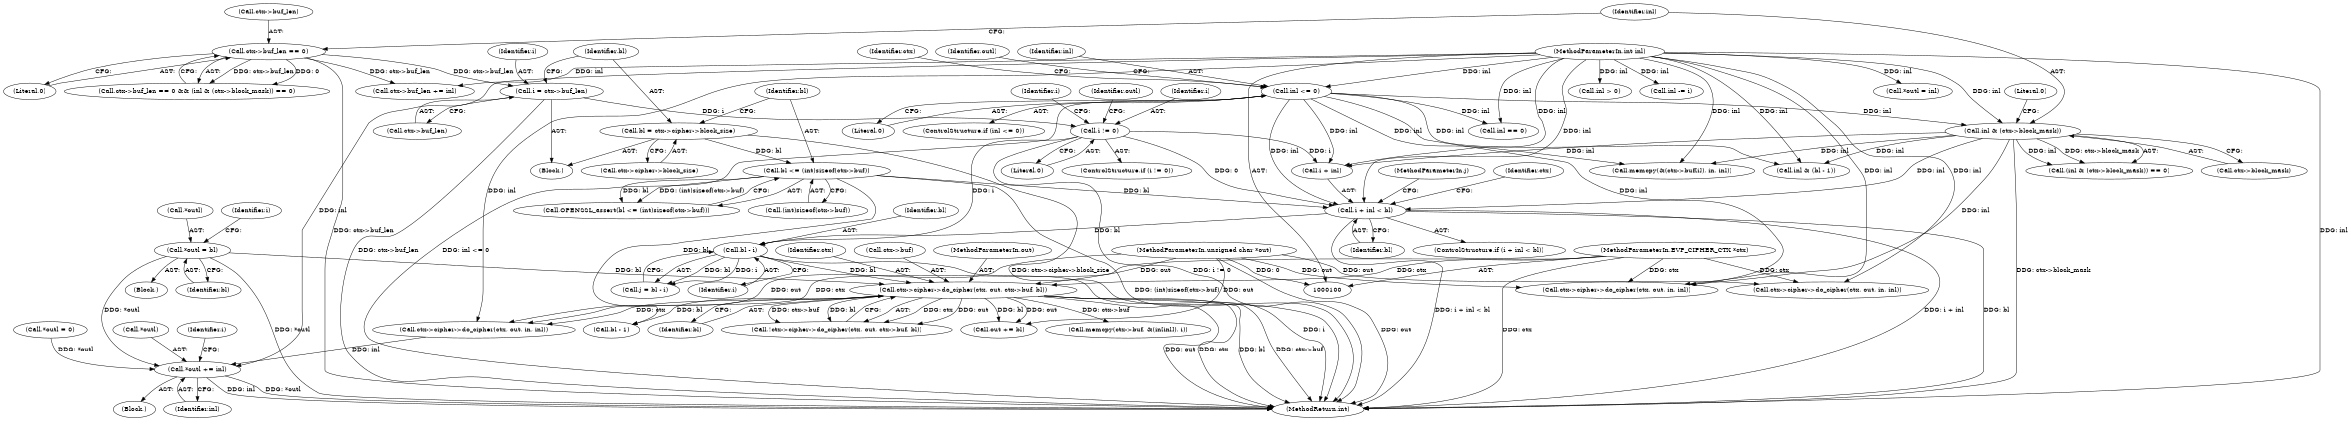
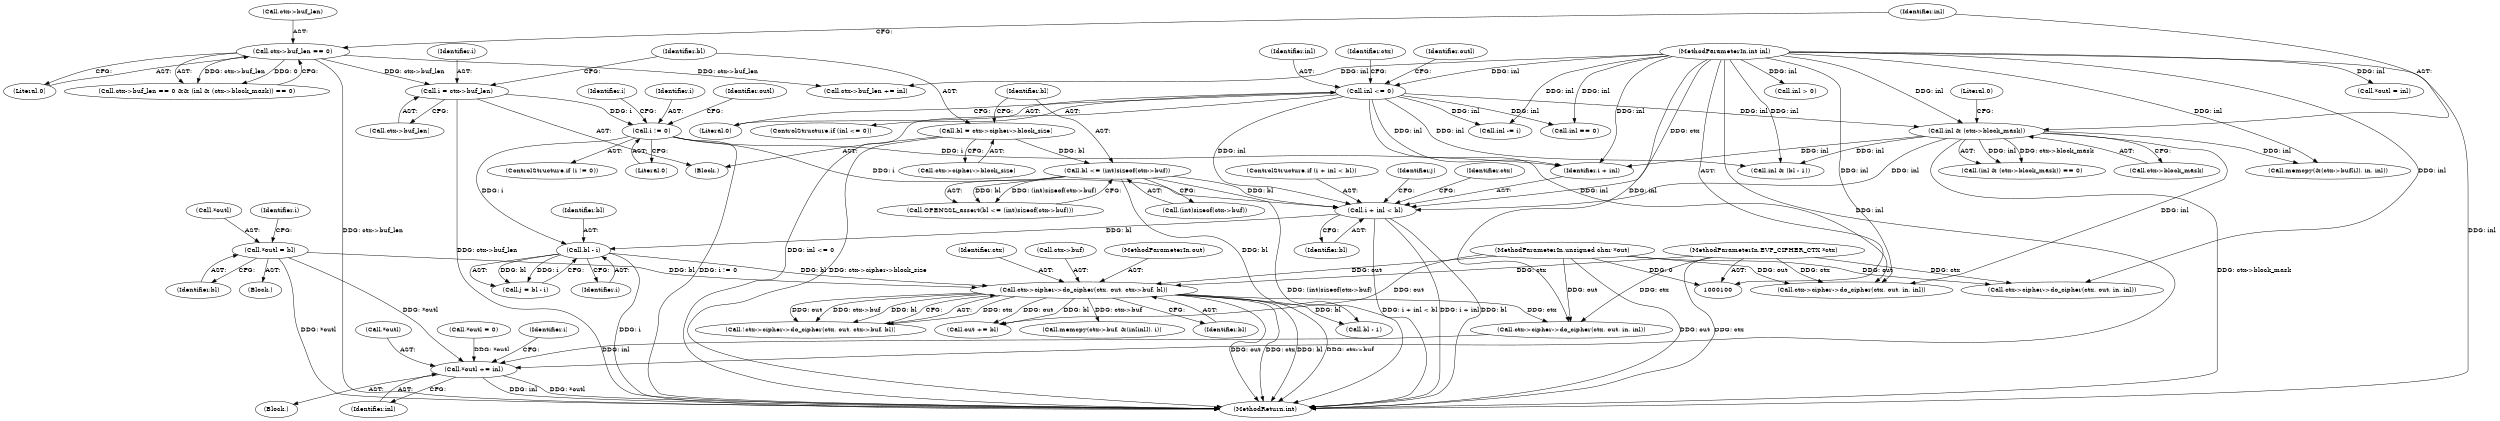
(1577, 131) -> (1685, 131)
(1445, 146) -> (1438, 107)
(1227, 171) -> (884, 171)
(1322, 171) -> (1592, 171)
(1432, 171) -> (1417, 171)
(1424, 229) -> (1337, 190)
